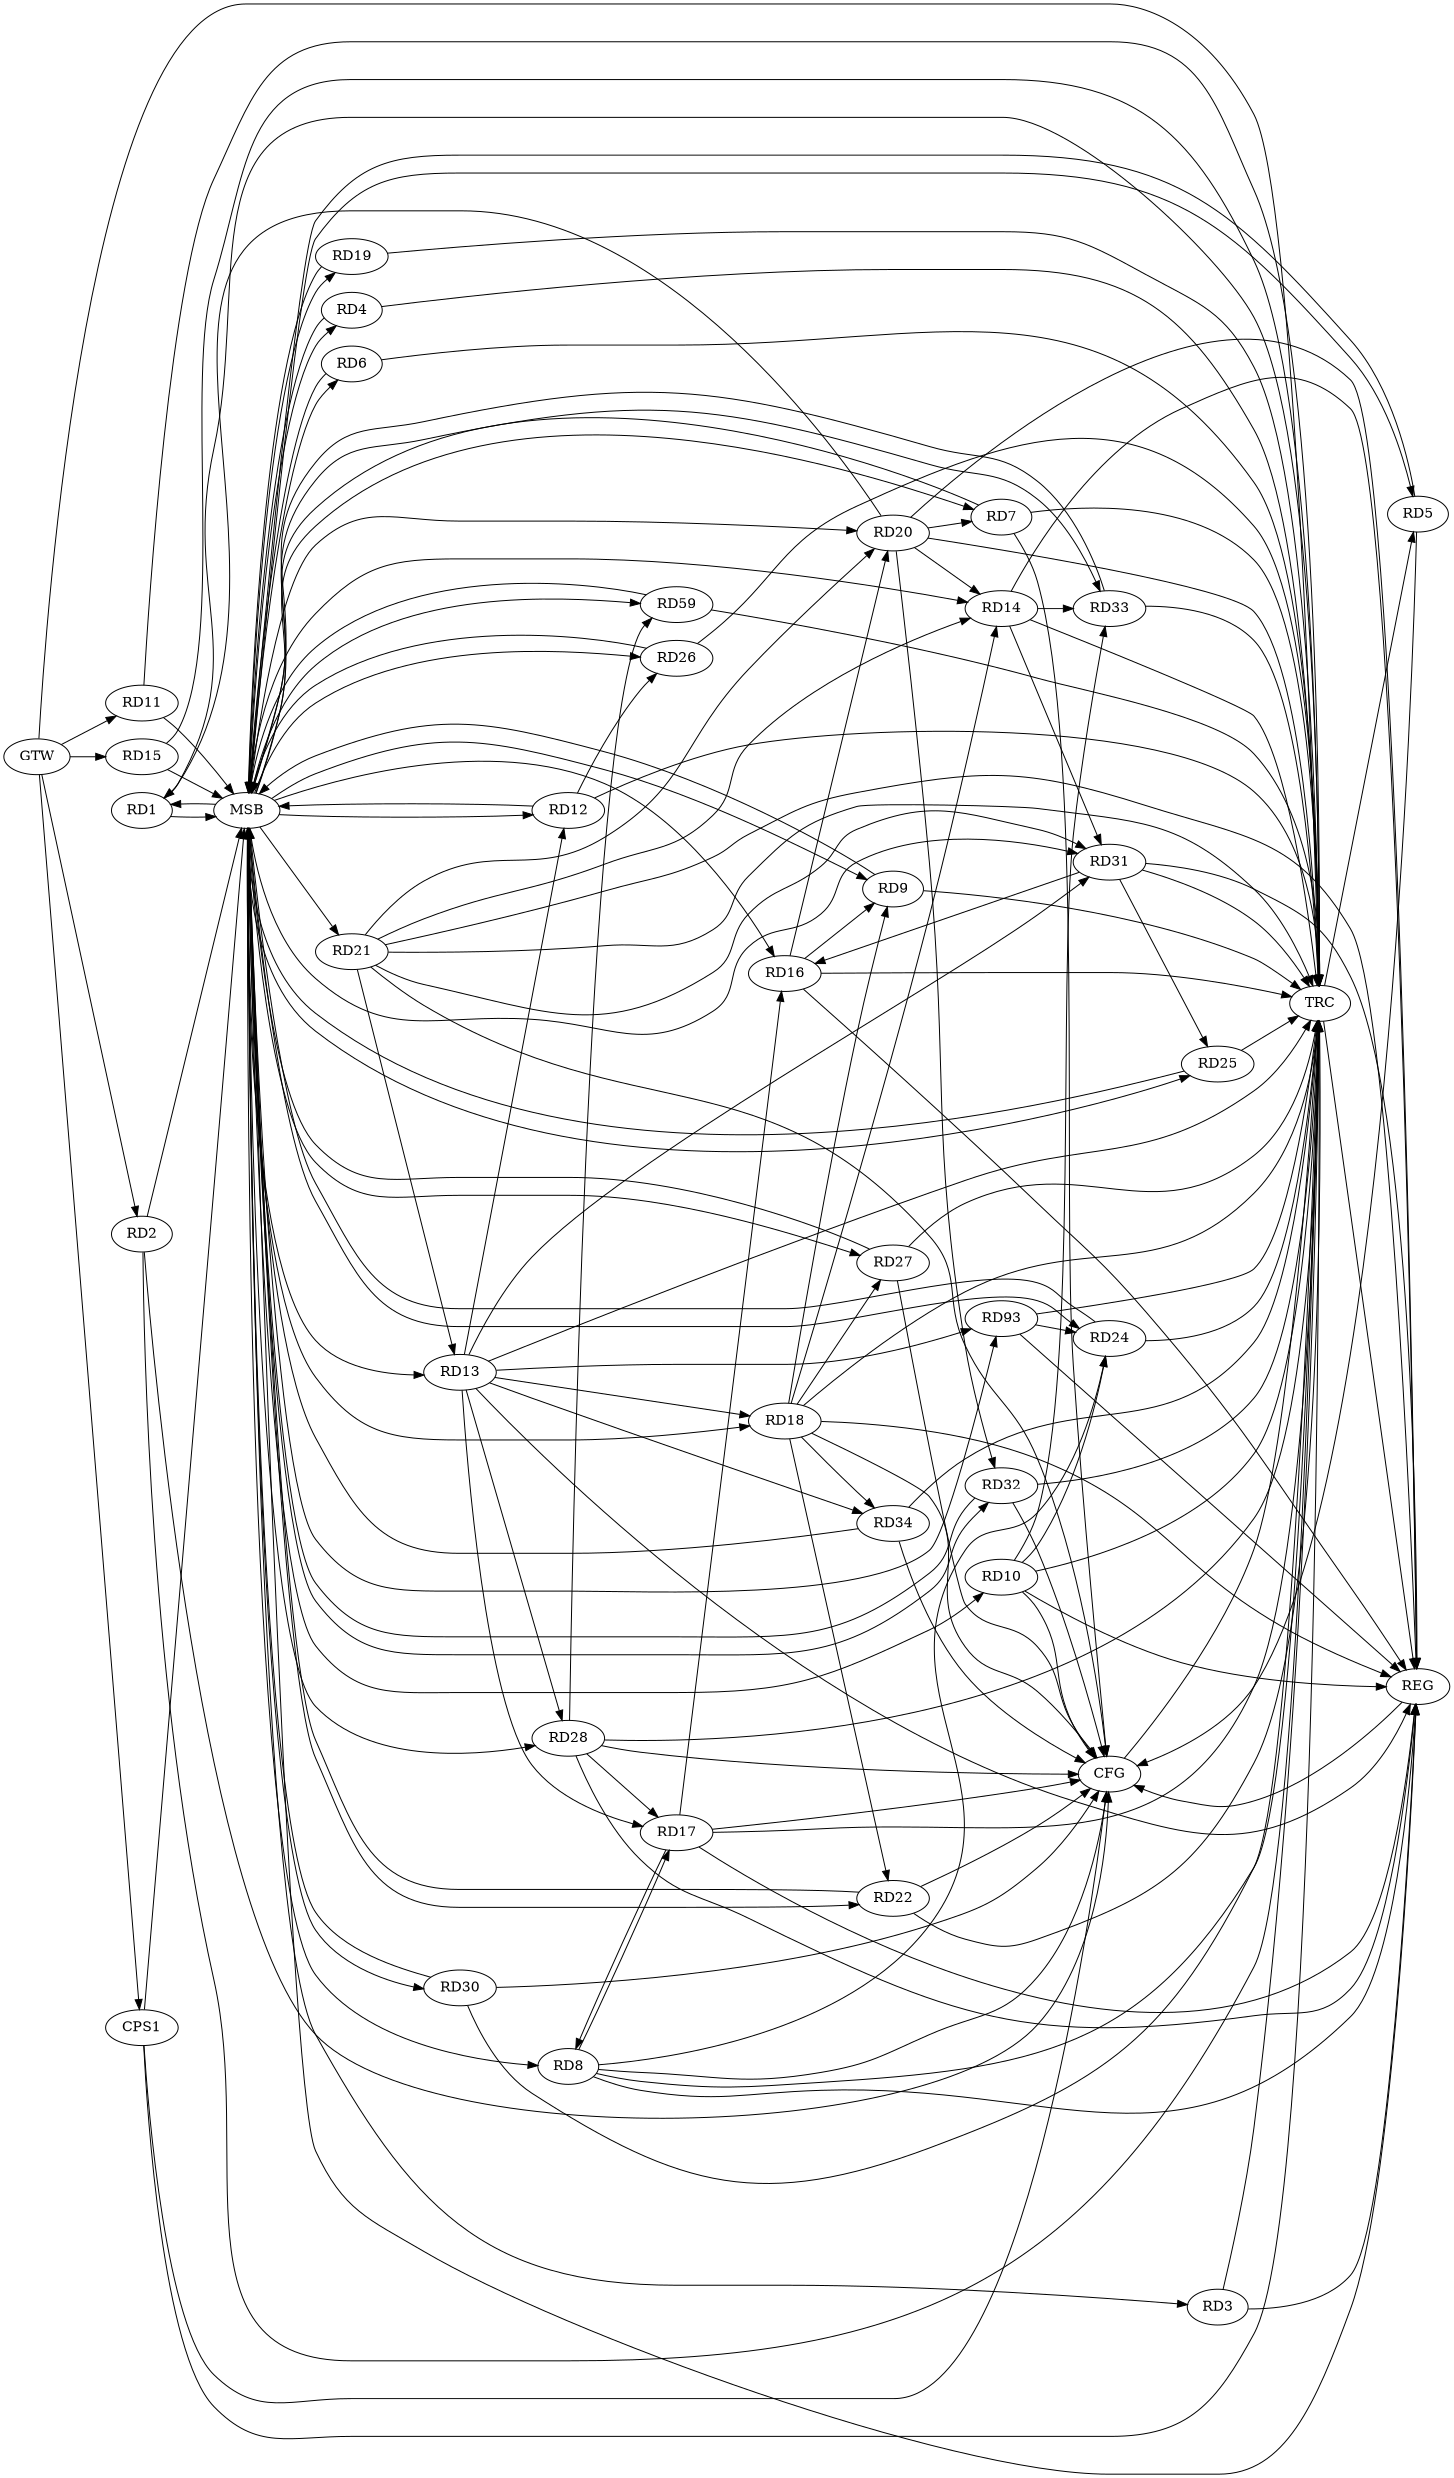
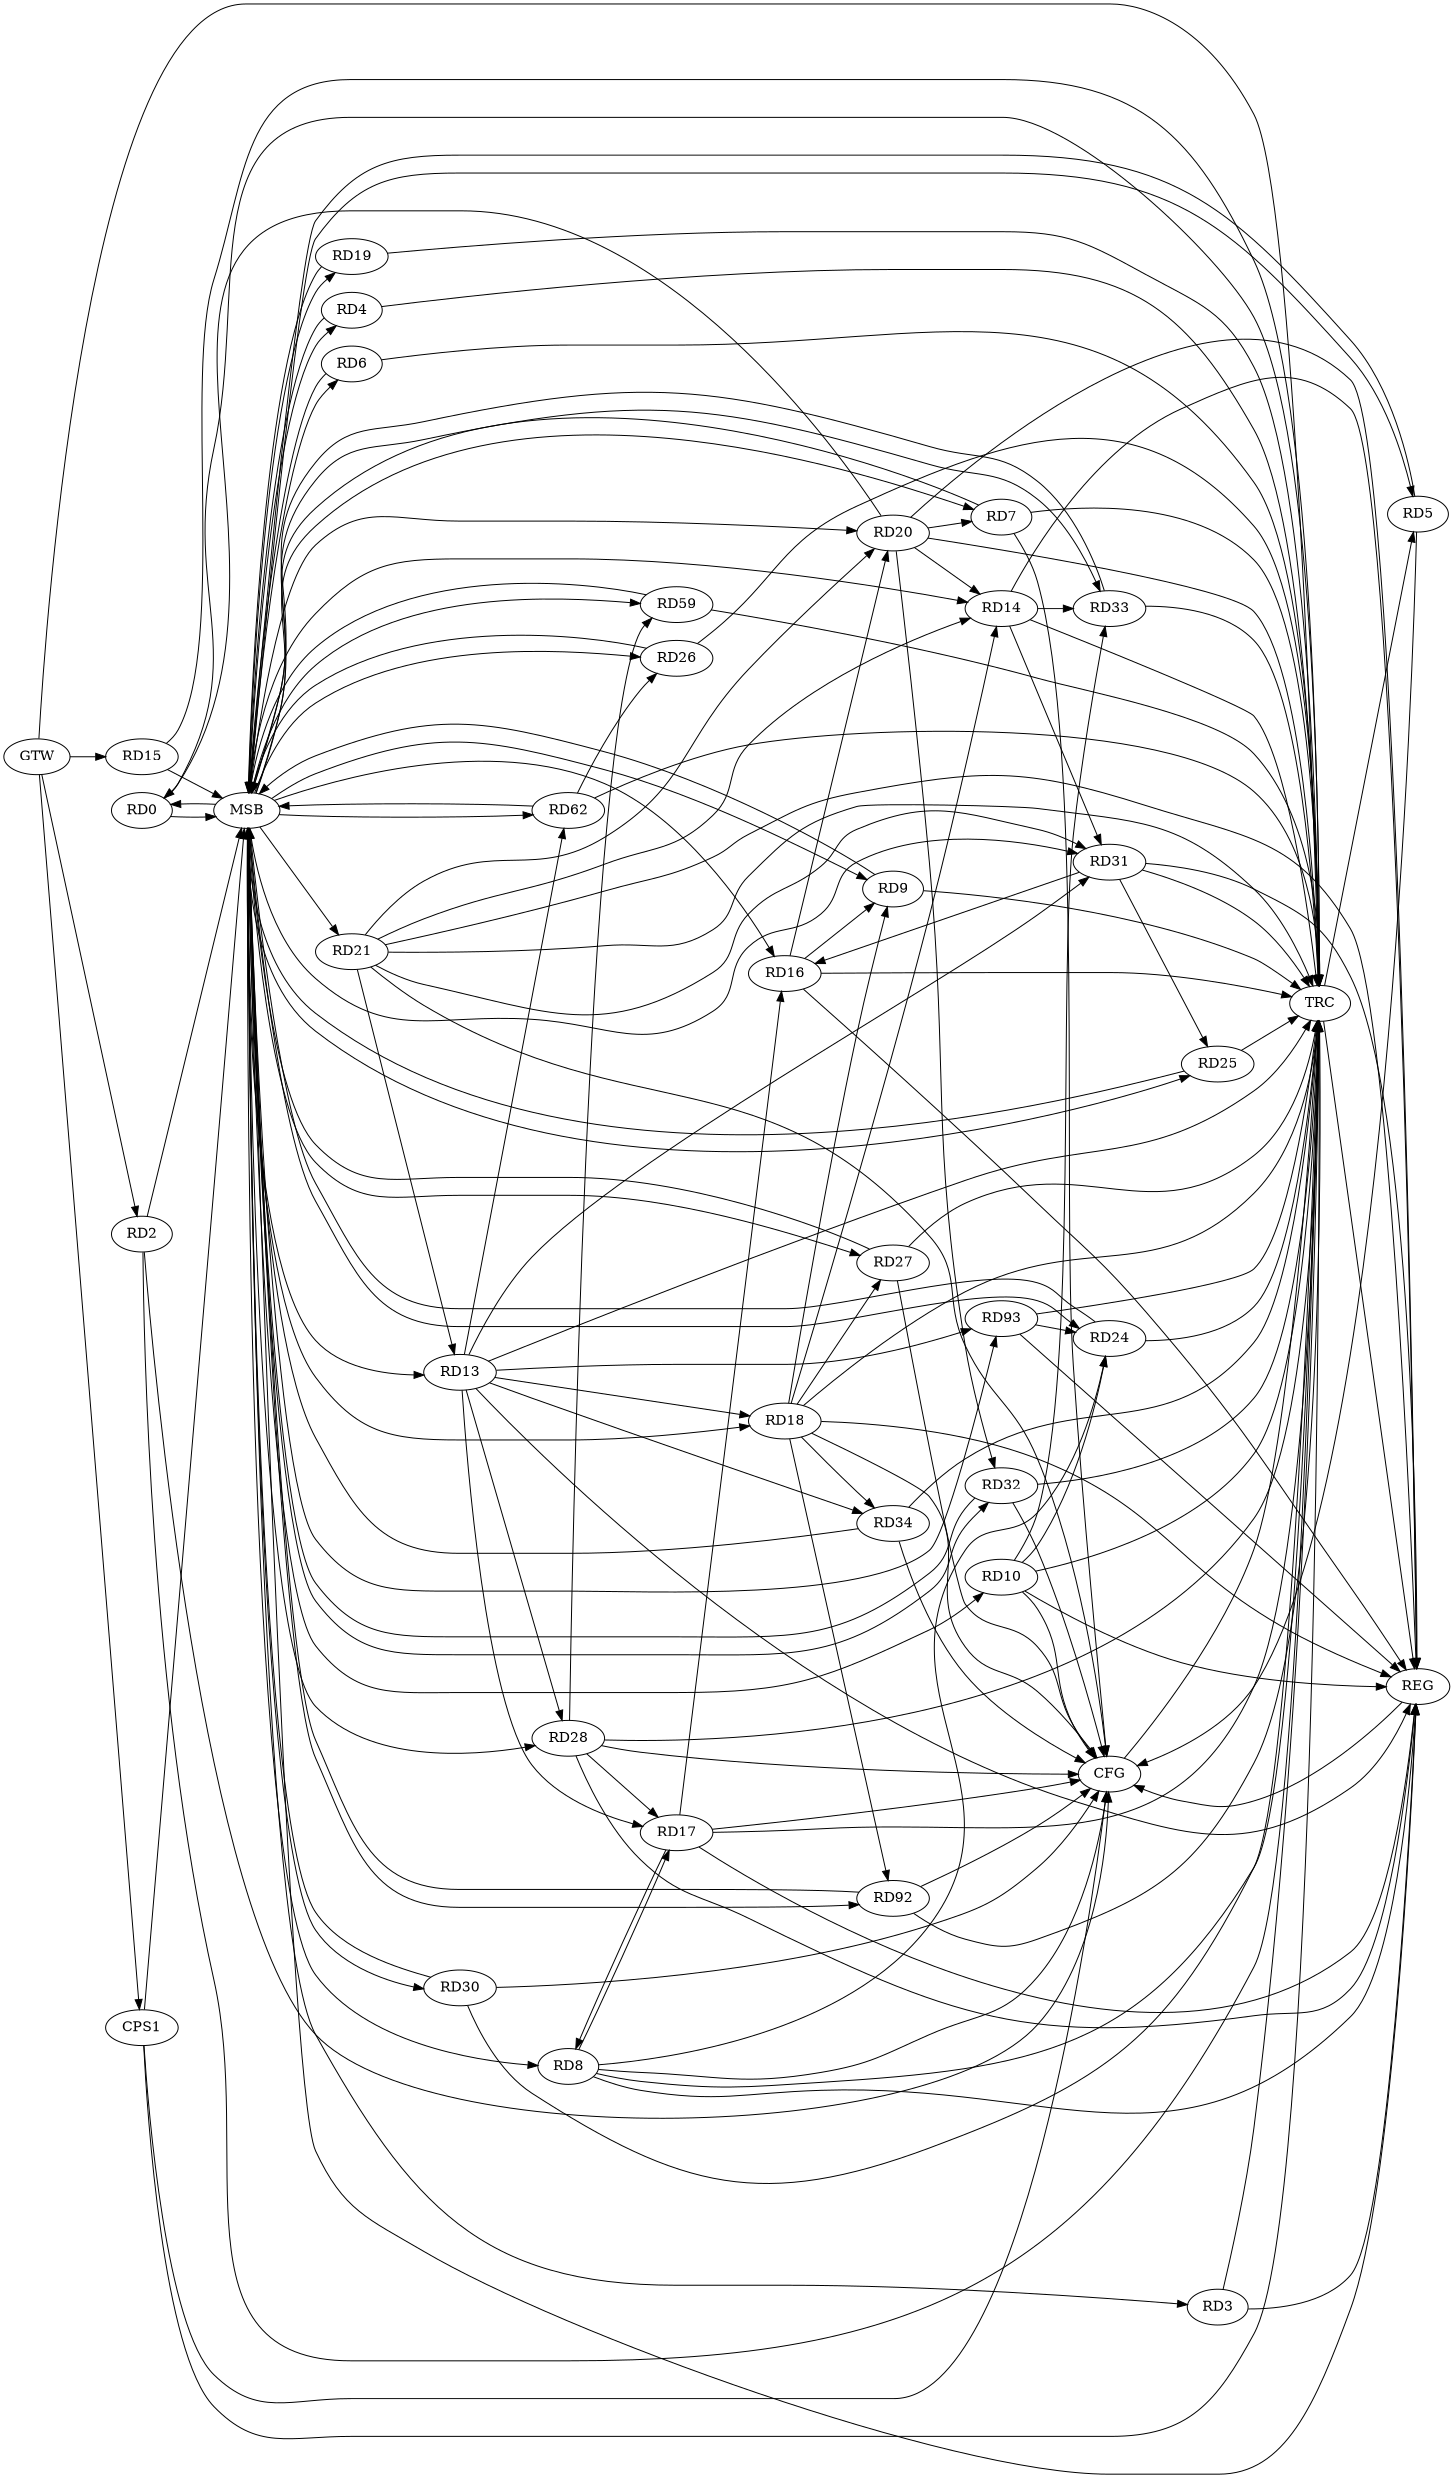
(142, 703) -> none
(142, 810) -> (142, 810)
(568, 810) -> (568, 810)
(893, 1898) -> (893, 1898)
